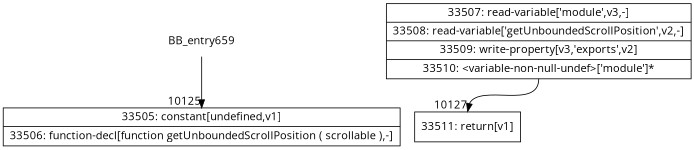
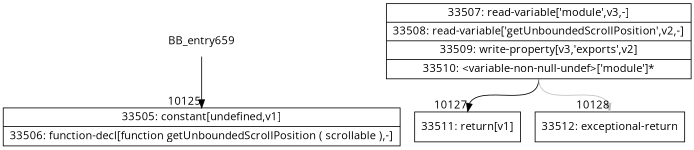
none -> (610, 127)
